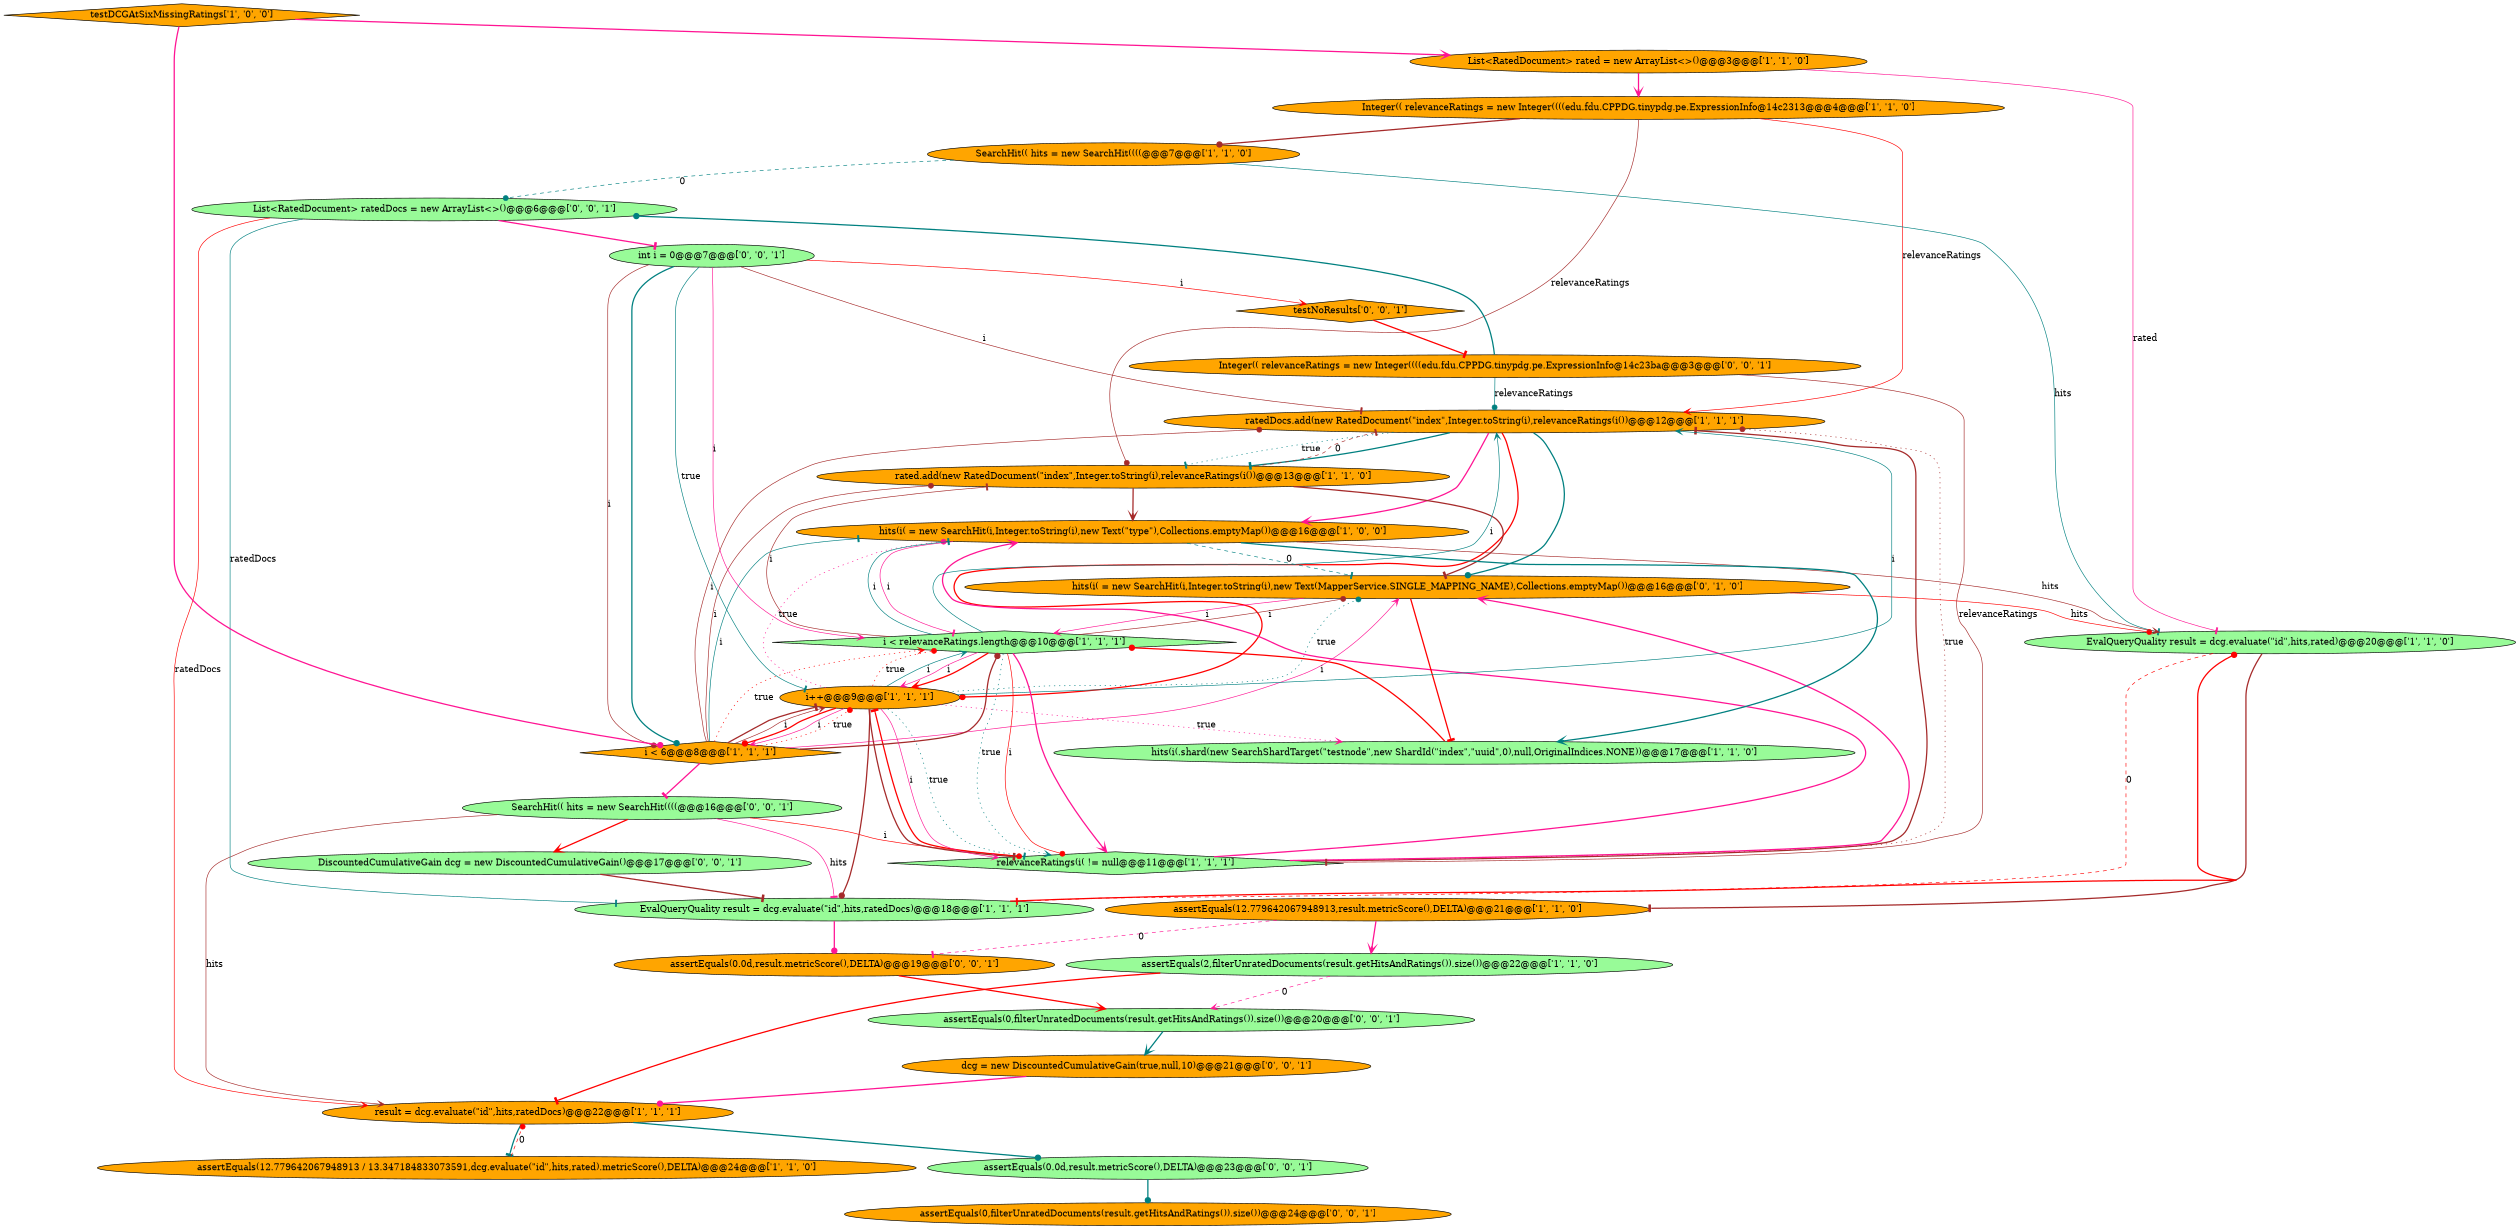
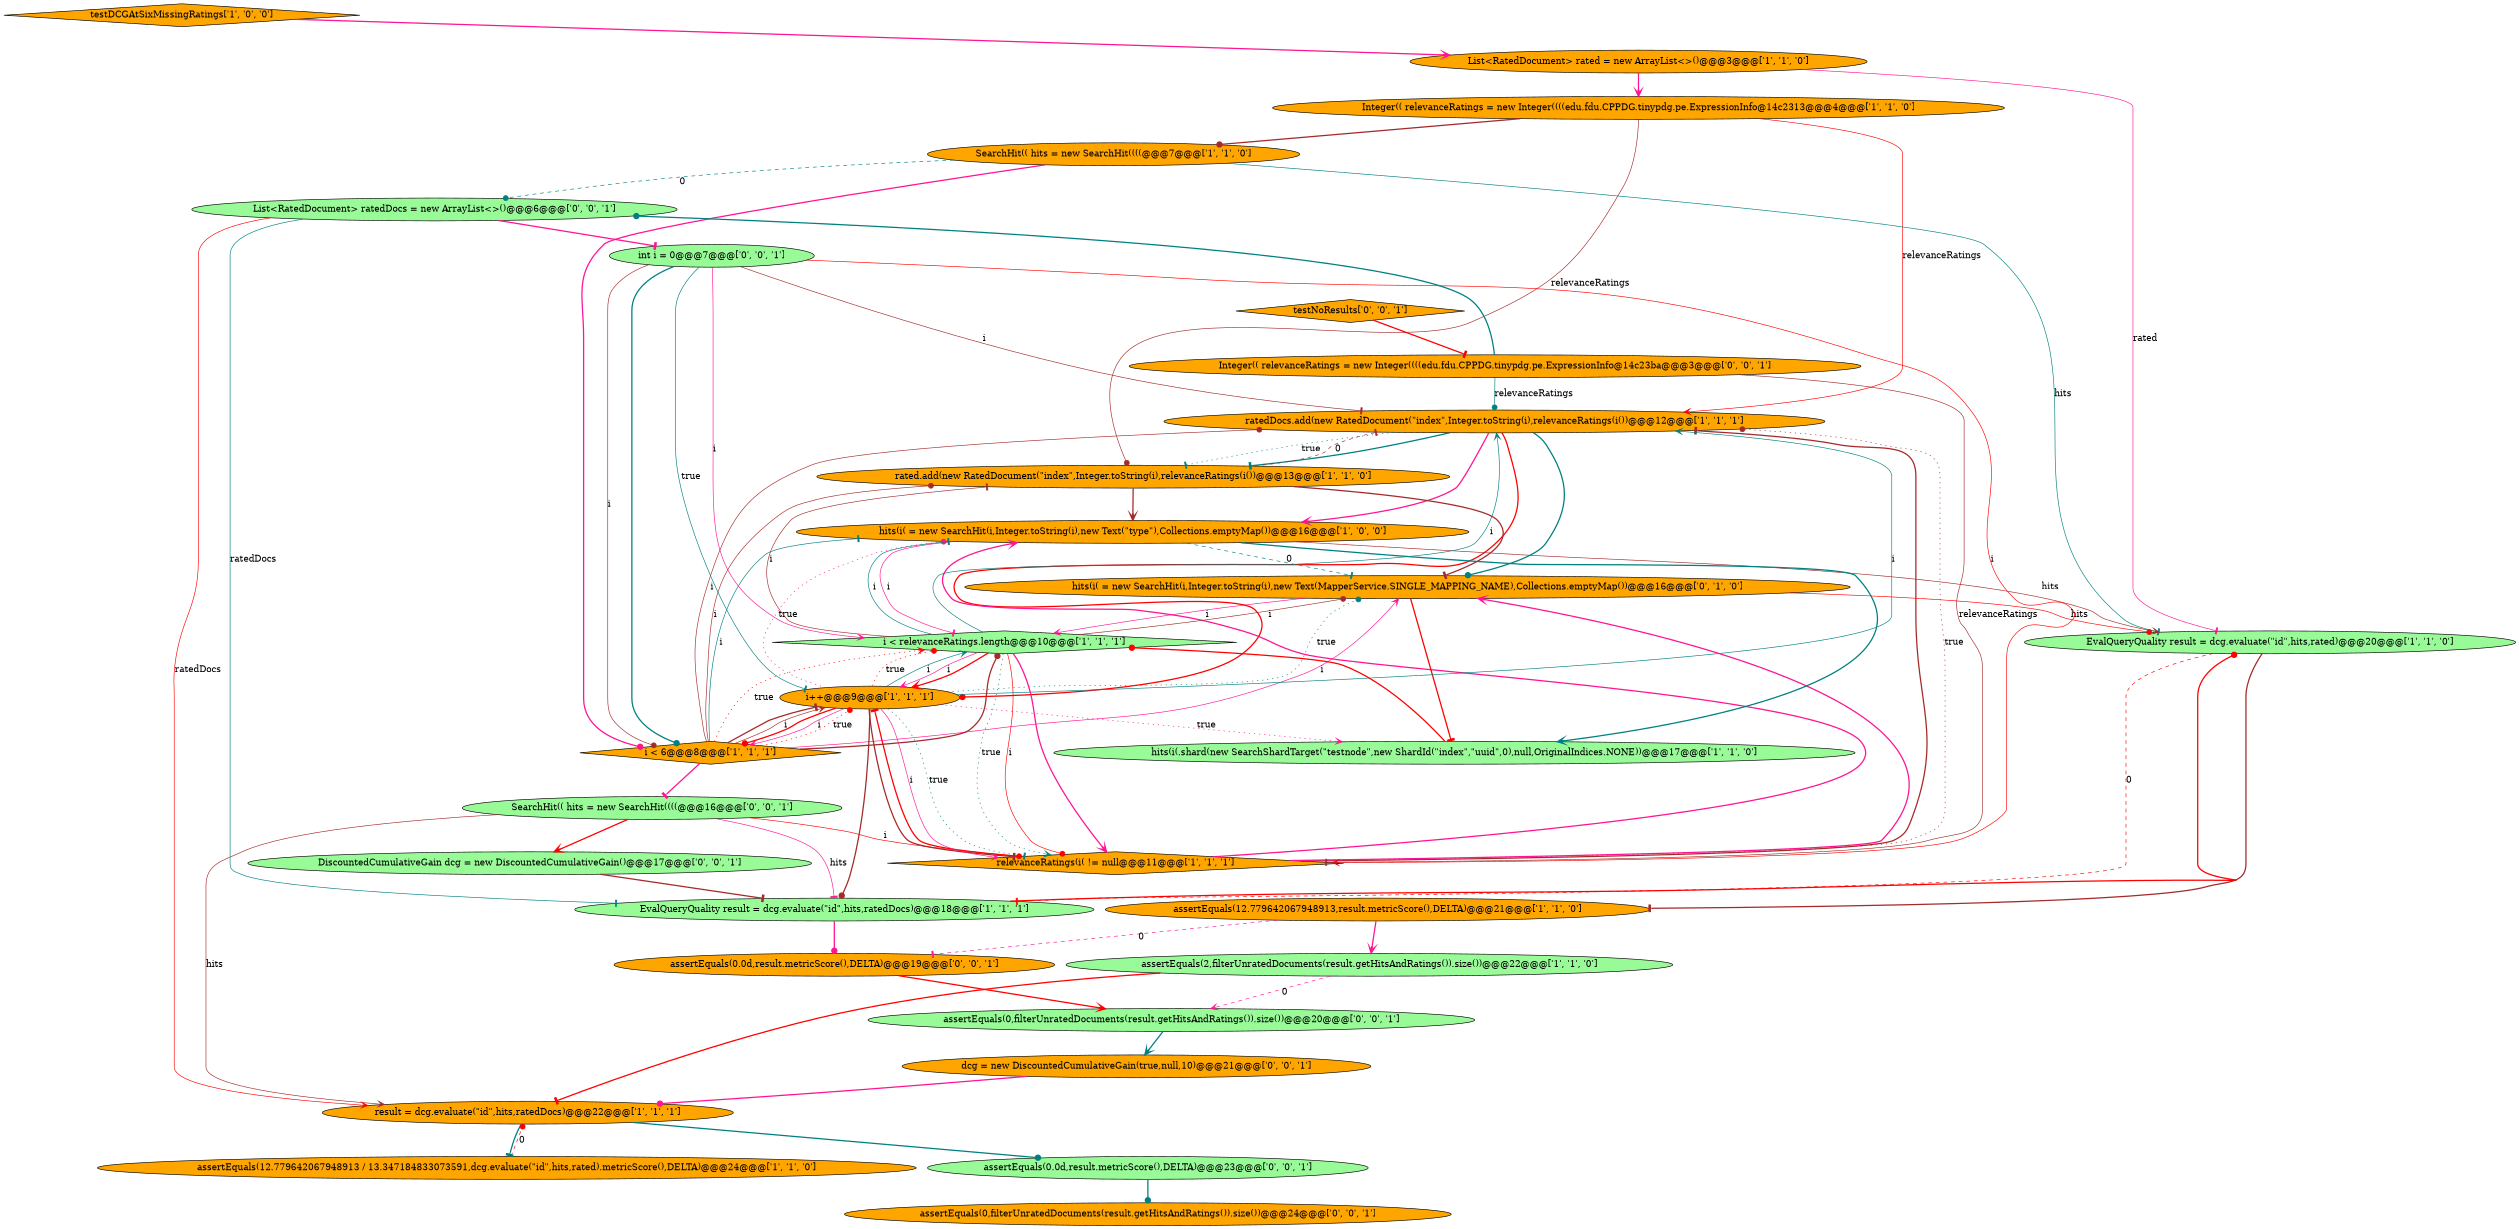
(1054, 275) -> (1971, 412)
(175, 561) -> (583, 283)
(1116, 863) -> (1116, 863)
